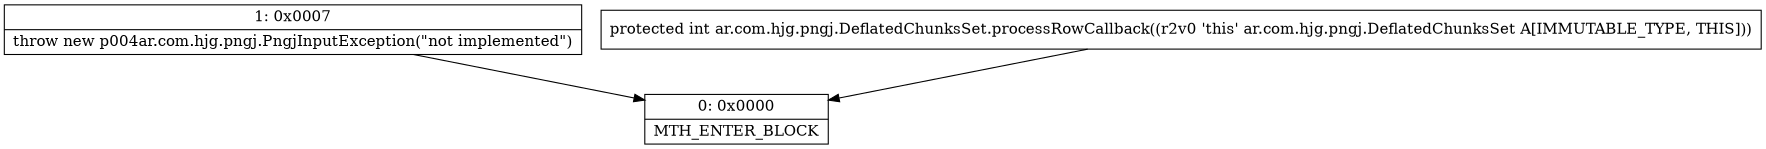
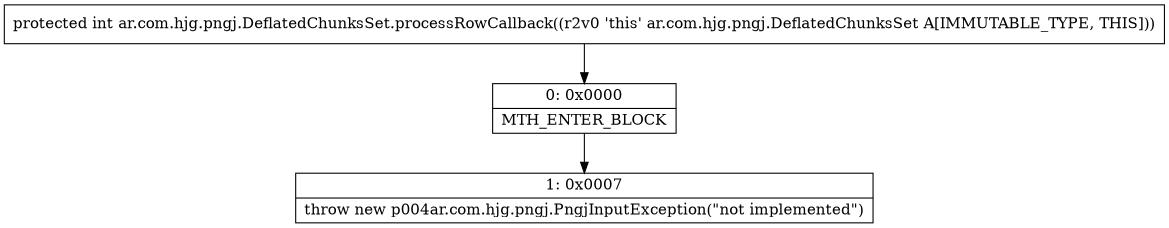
(524, 76) -> (584, 148)
